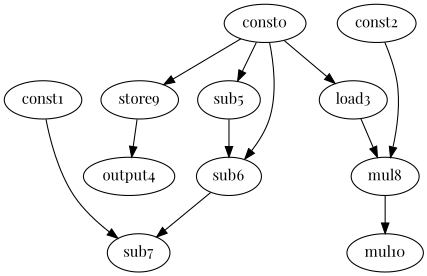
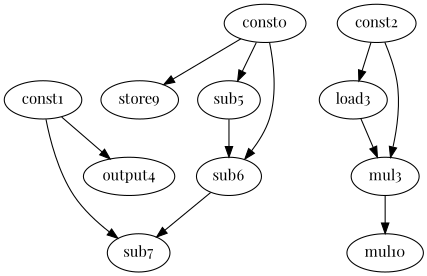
(306, 59) -> (367, 57)
(135, 133) -> (82, 134)
(385, 176) -> (385, 176)
